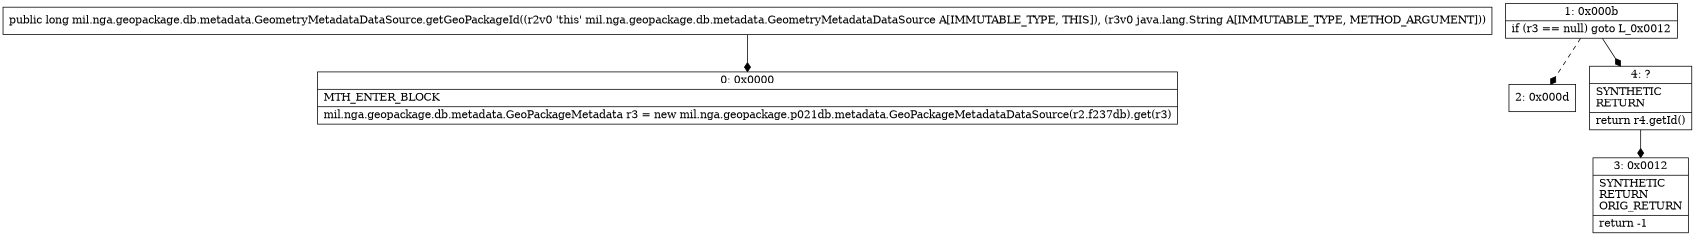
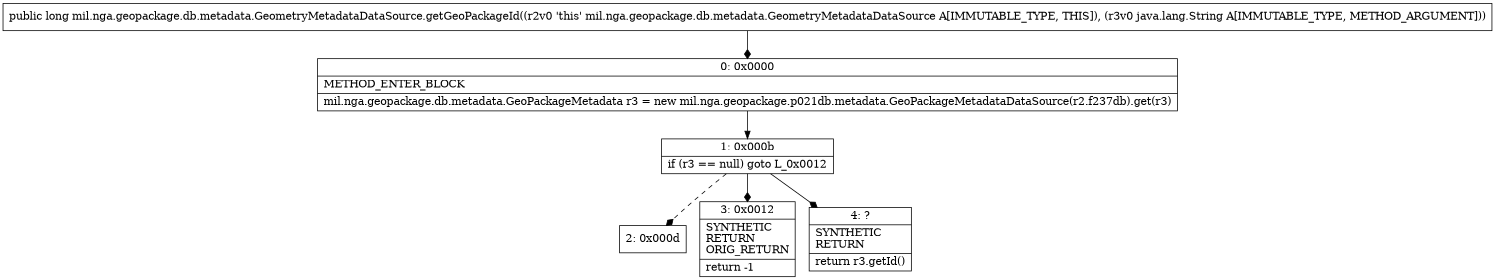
(382, 98) -> (394, 84)
none -> (747, 121)
(1641, 121) -> (860, 262)
(1641, 139) -> (747, 183)
